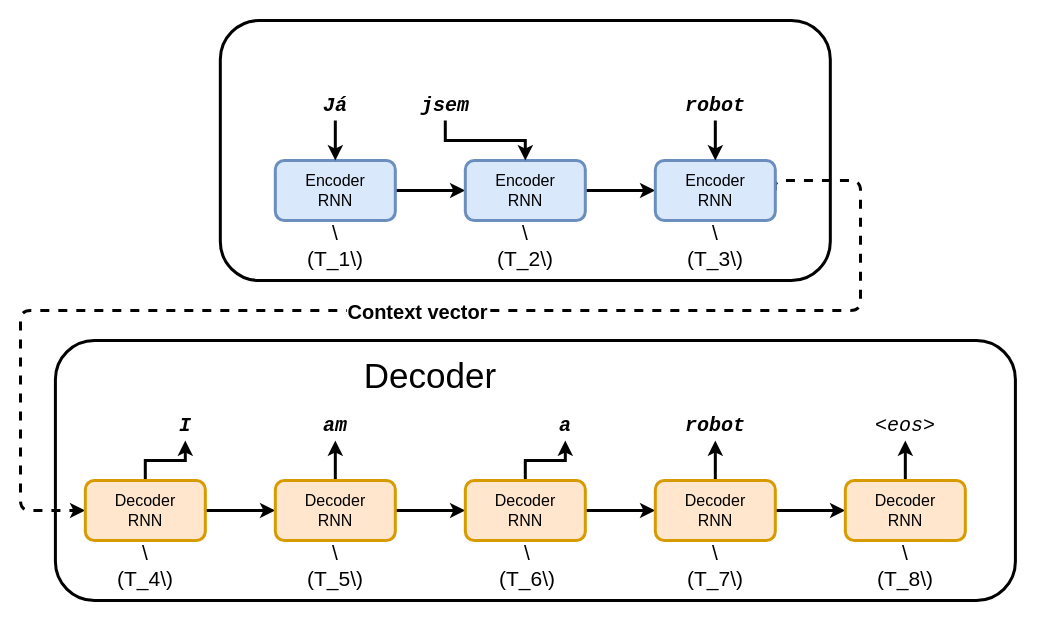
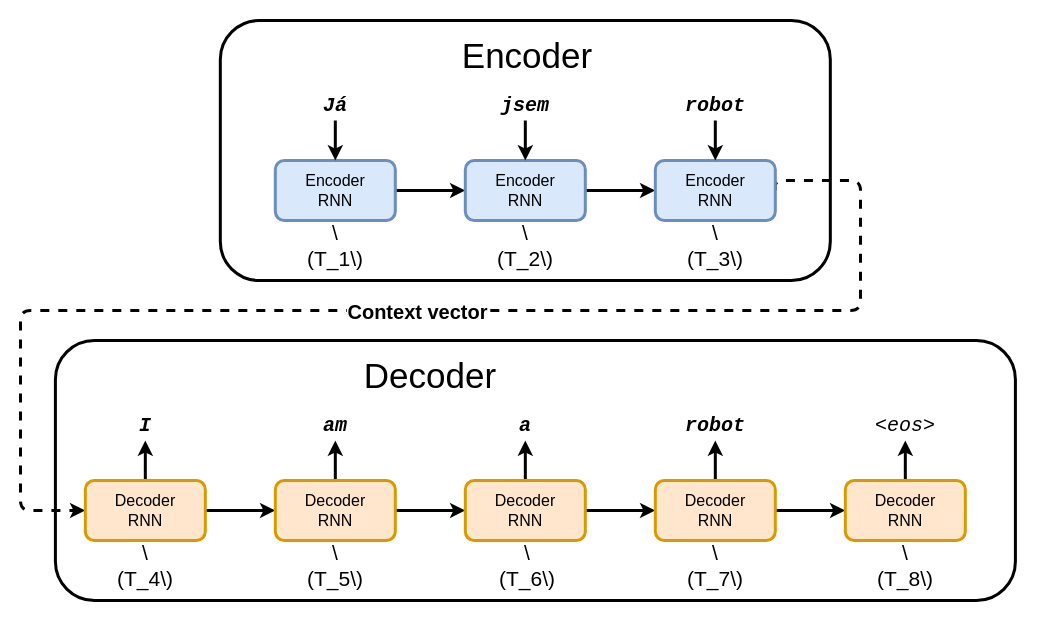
none -> (528, 56)
(445, 106) -> (525, 106)
(185, 426) -> (145, 426)
(565, 426) -> (525, 426)
